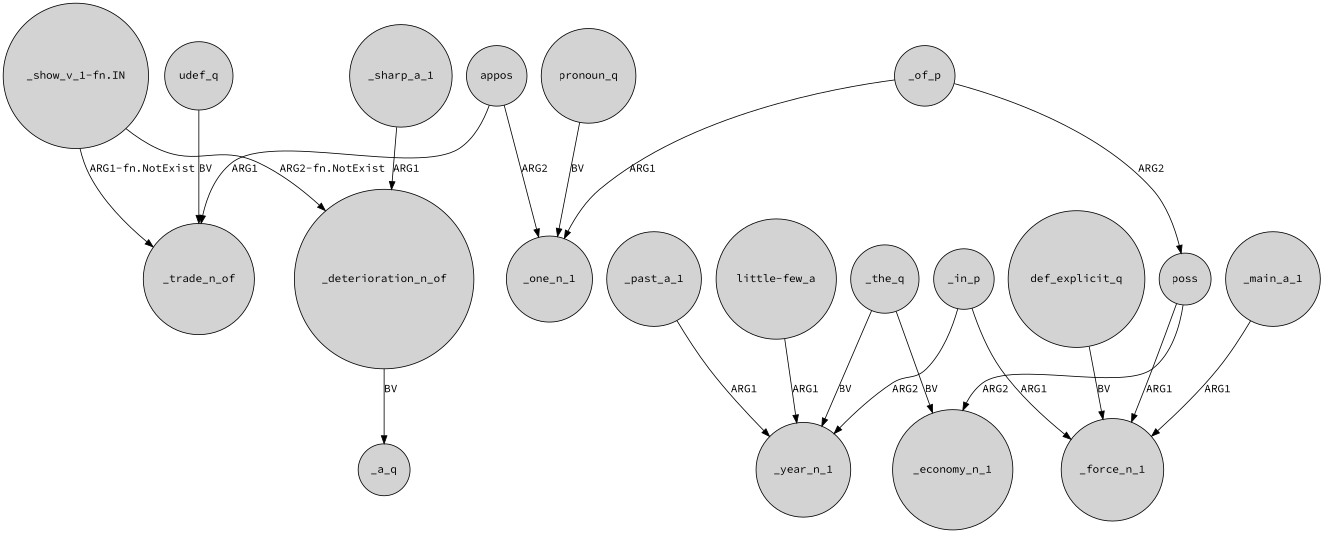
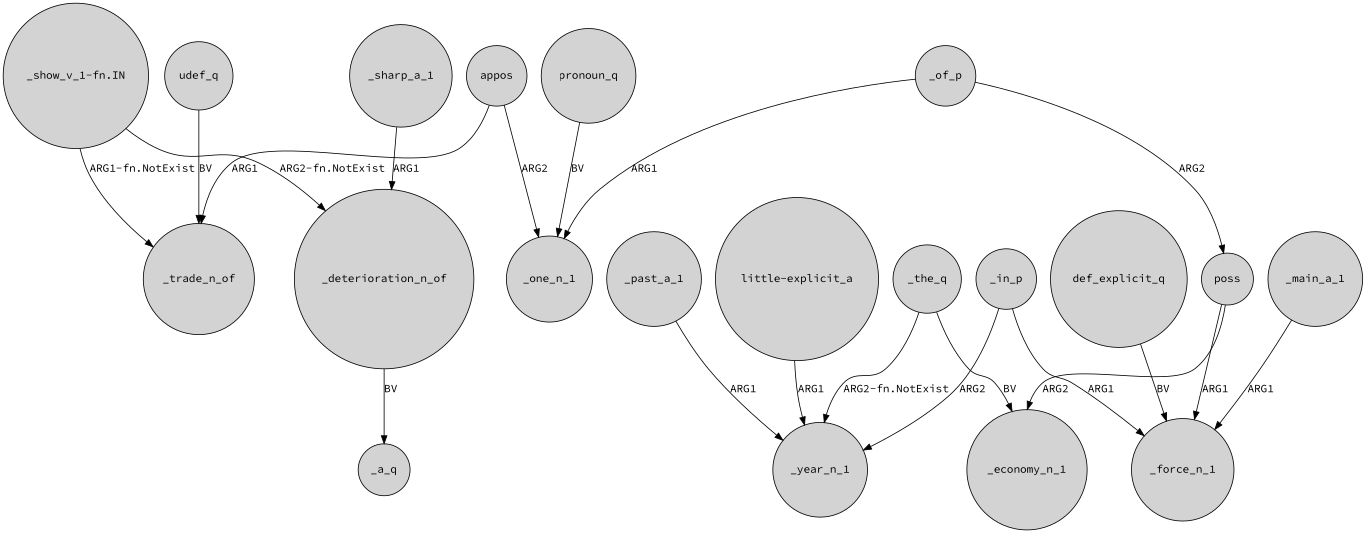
(776, 279) -> (797, 279)
(845, 389) -> (896, 389)
